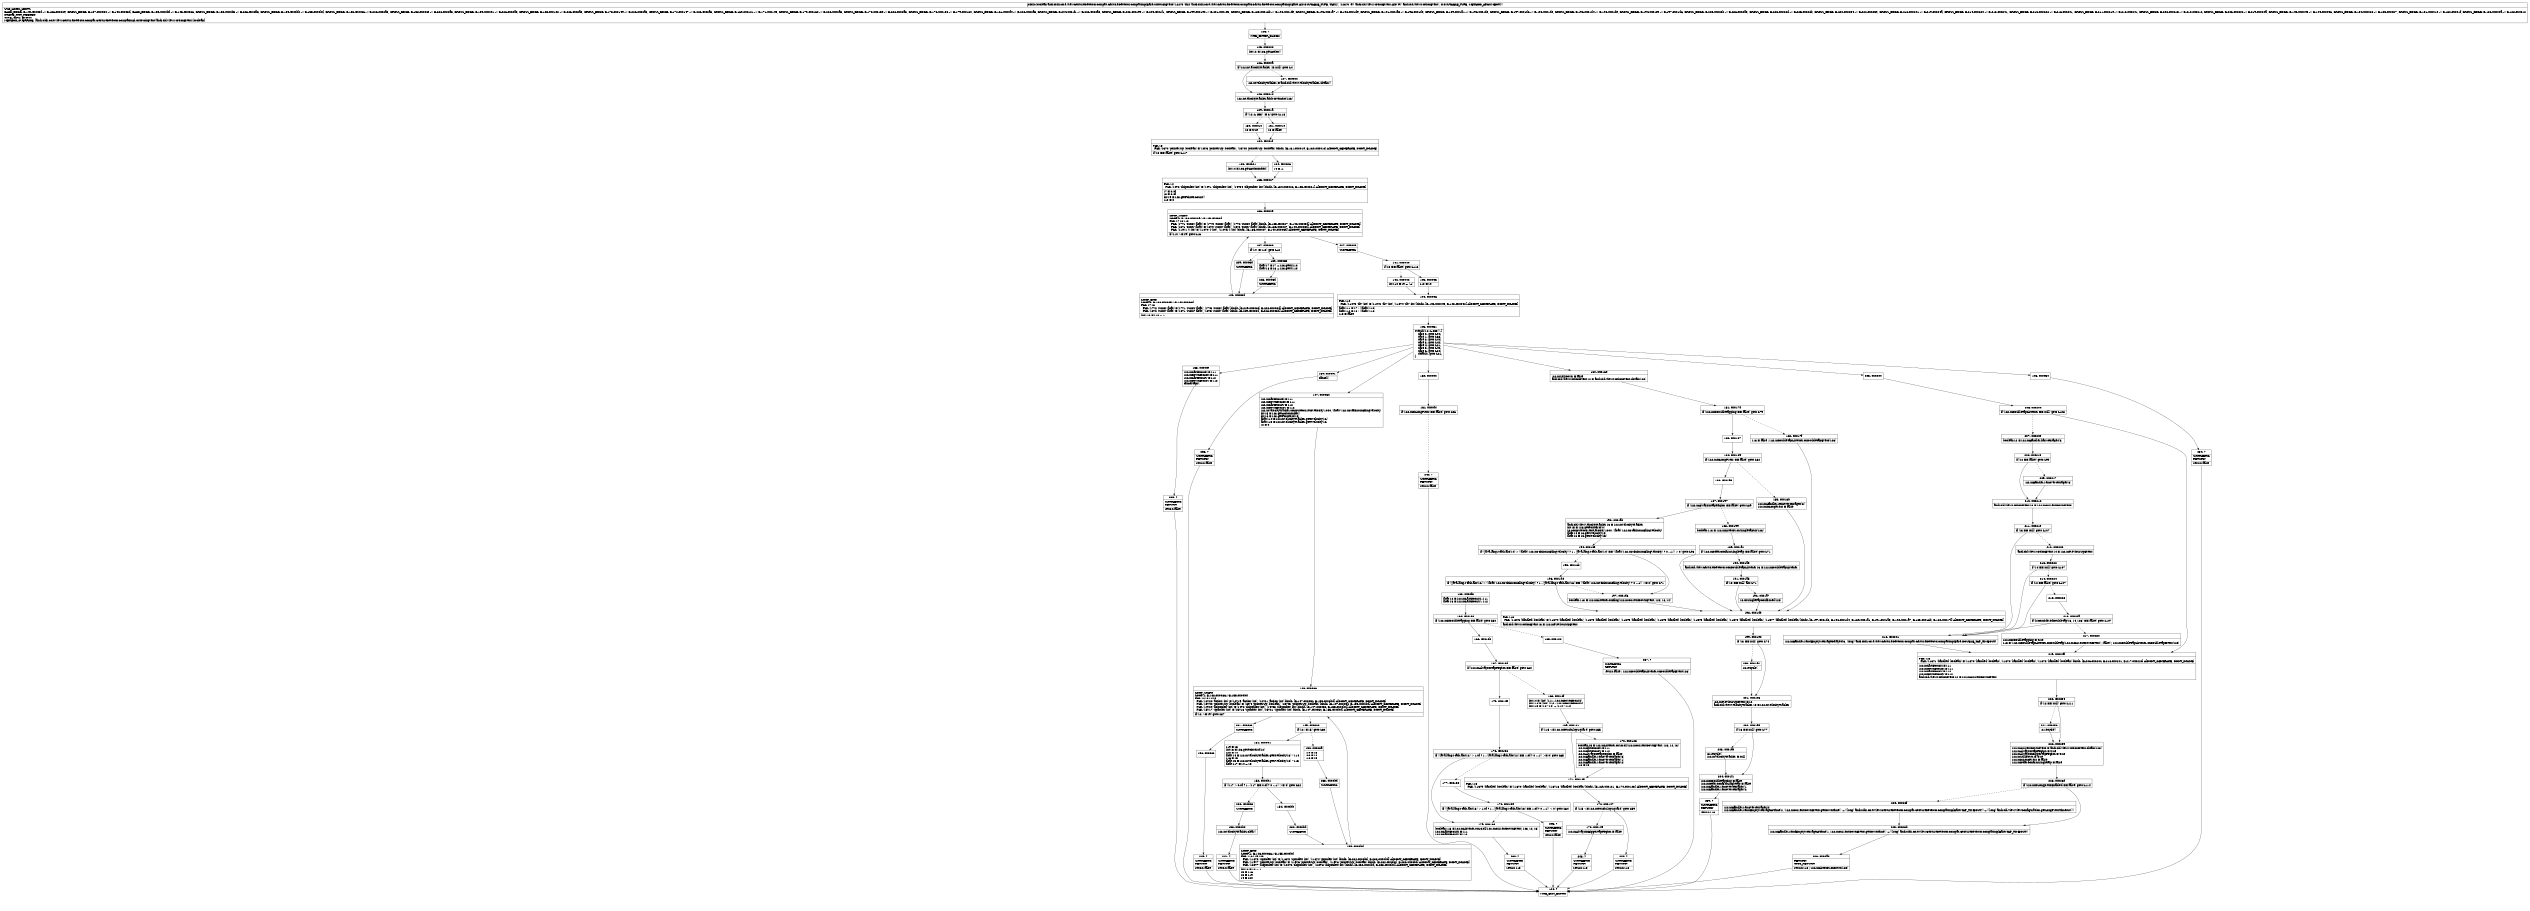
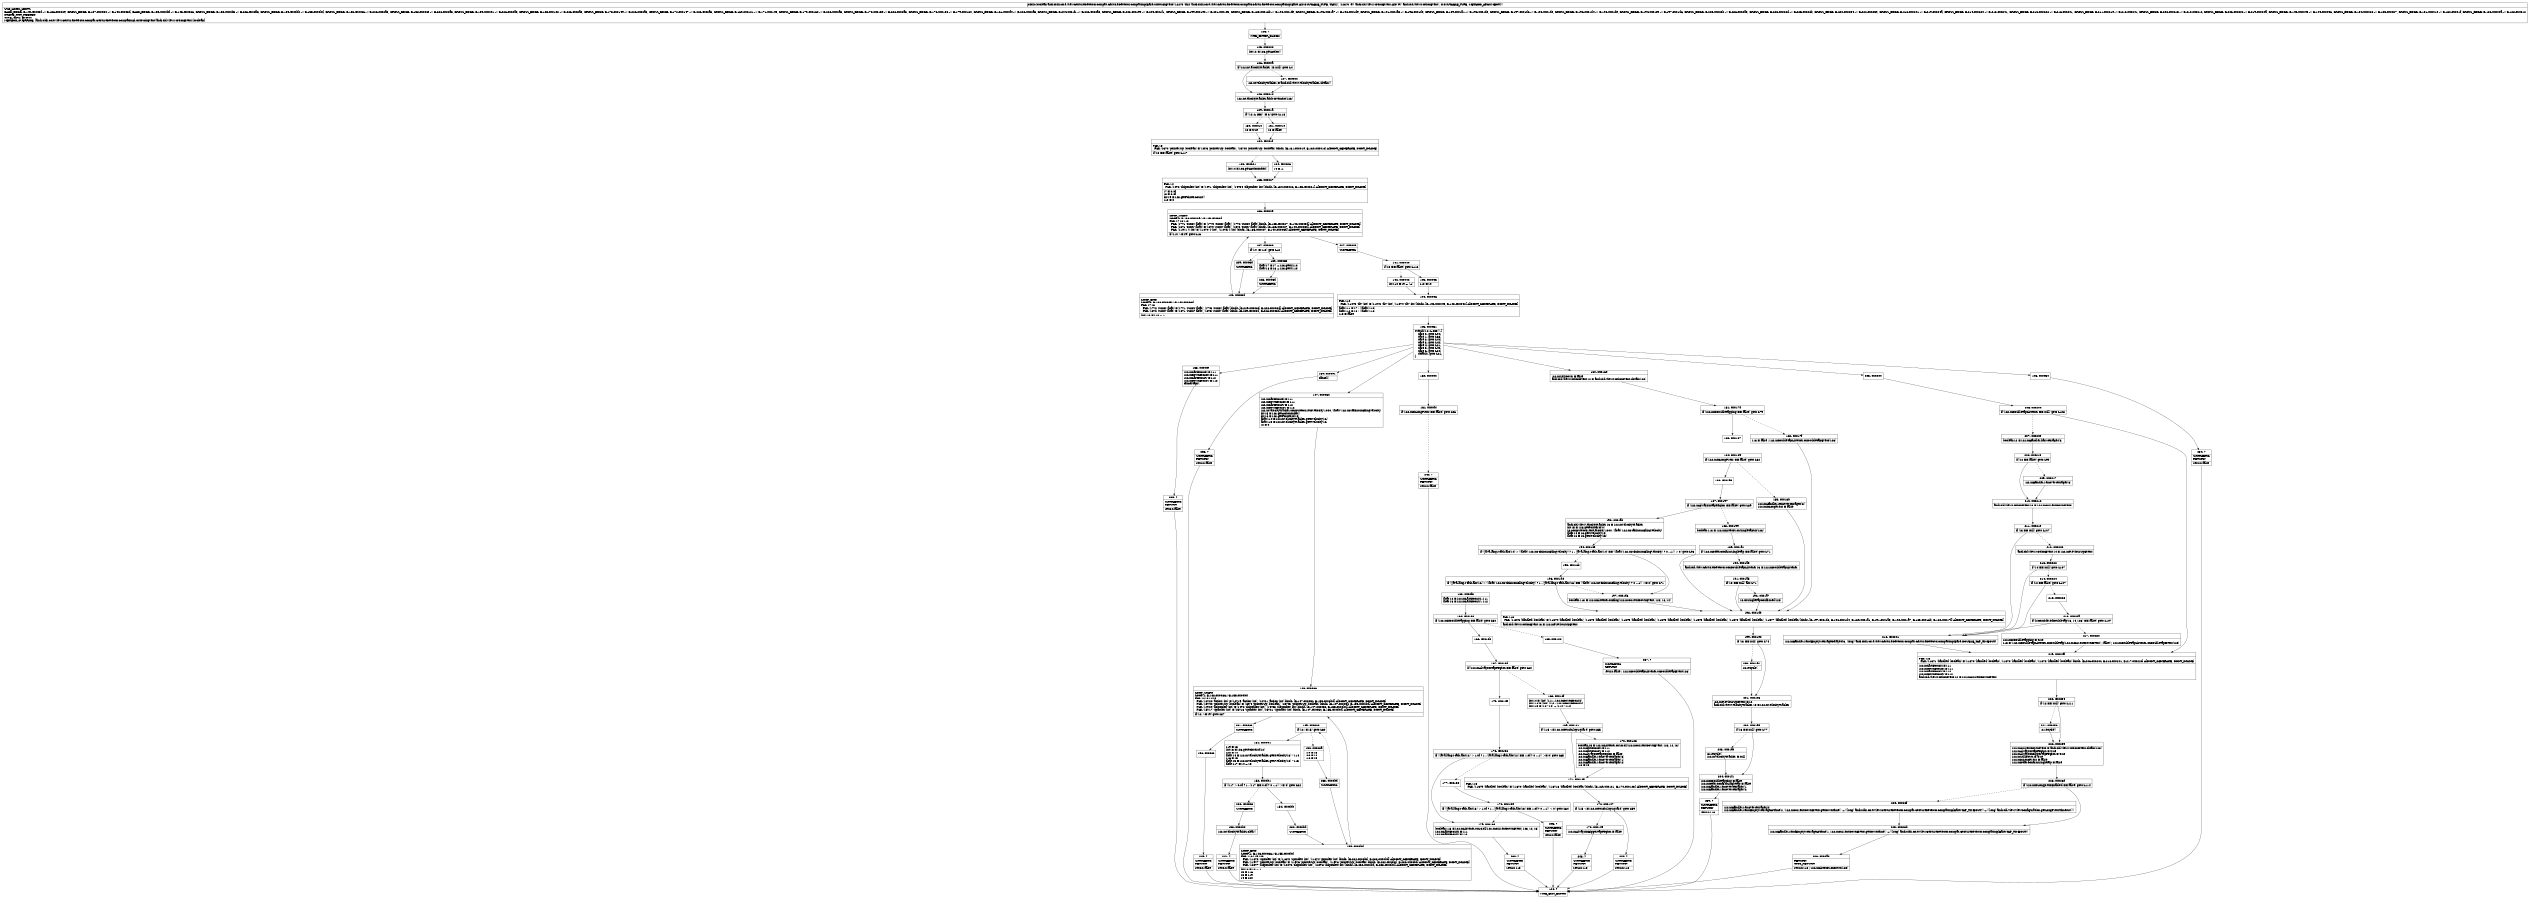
(1732, 447) -> none
(1741, 572) -> none
(1310, 719) -> (1330, 755)
